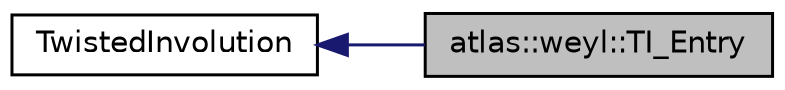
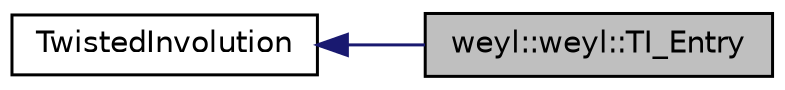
(599, 45) -> (599, 45)
